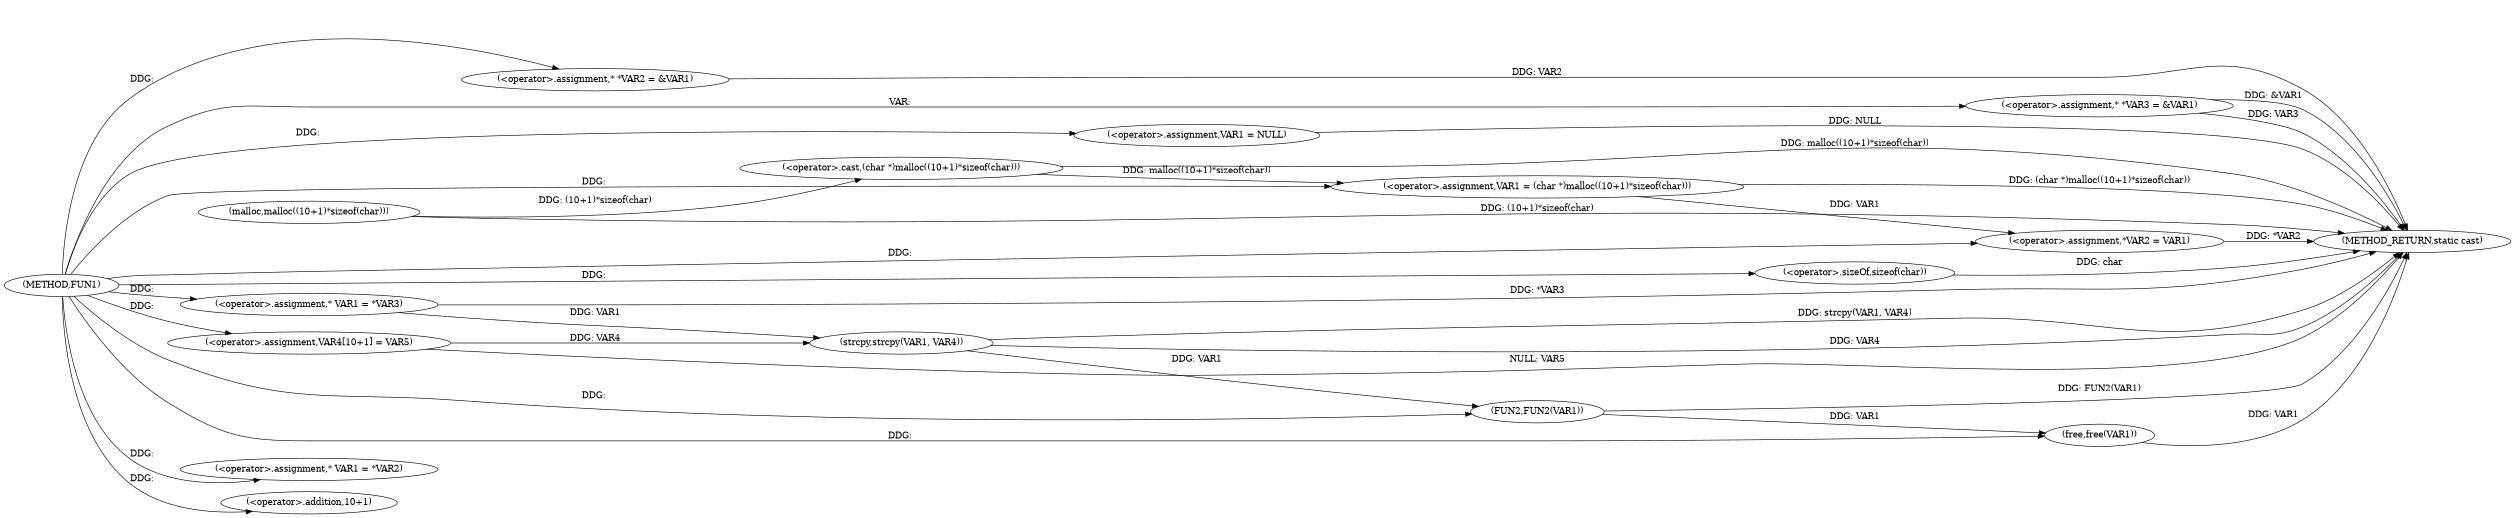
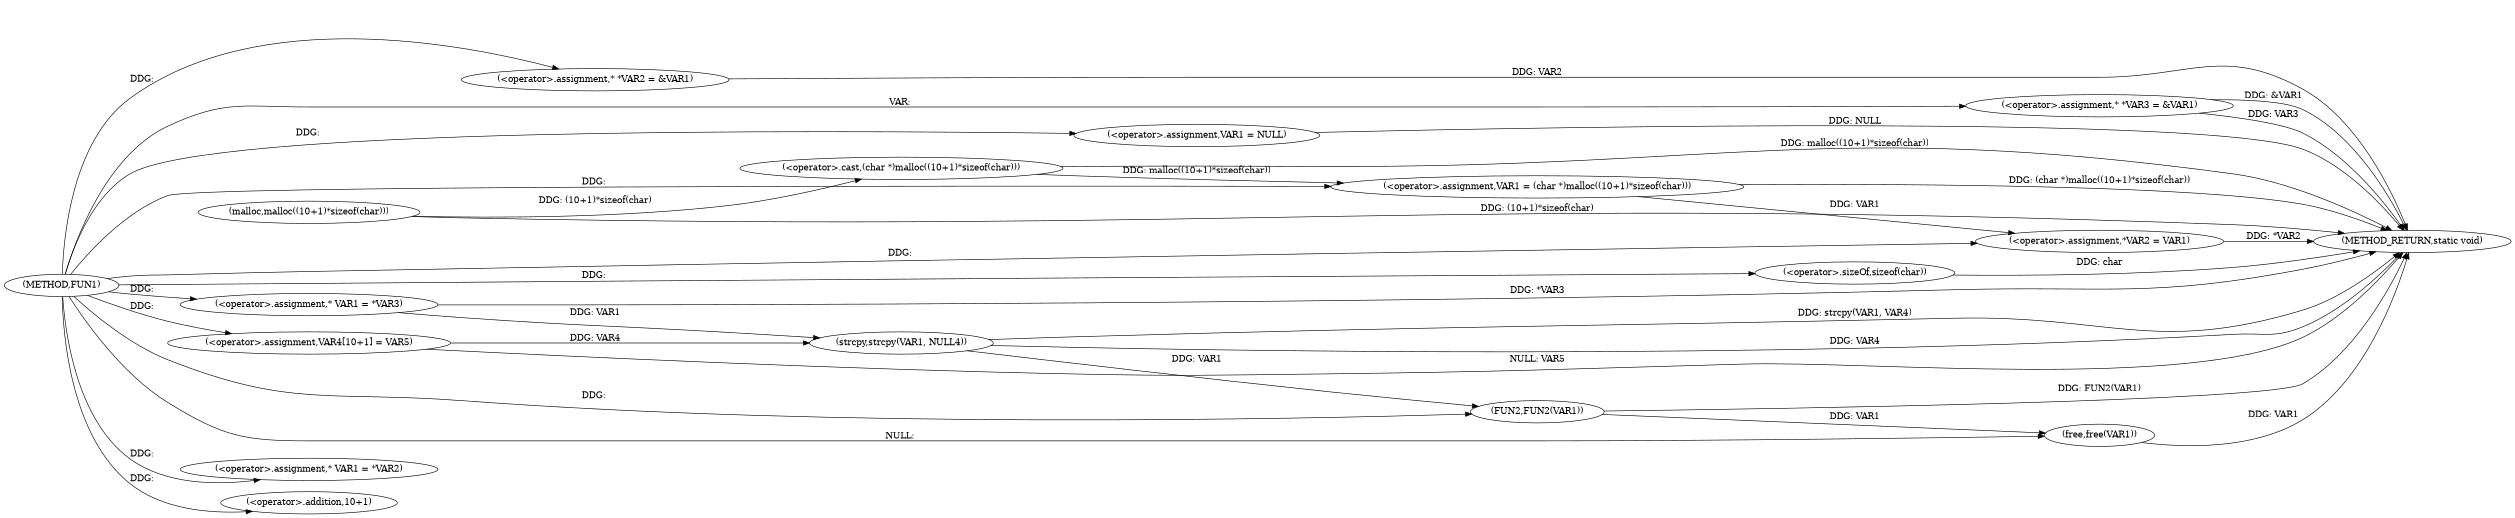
(2412, 241) -> (2412, 241)
(901, 343) -> (901, 343)
(901, 436) -> (901, 436)
